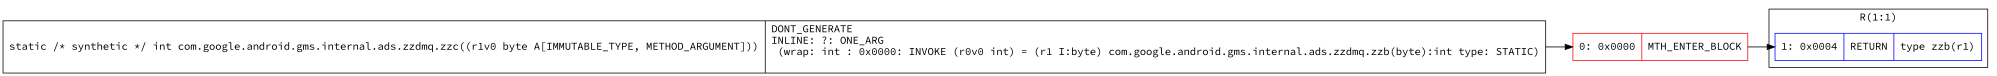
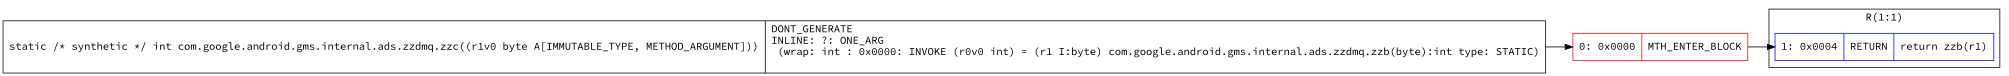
(1938, 47) -> (1944, 47)
